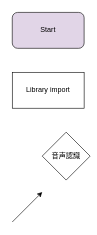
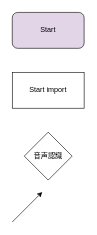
(48, 90) -> (48, 90)
(66, 156) -> (48, 156)
